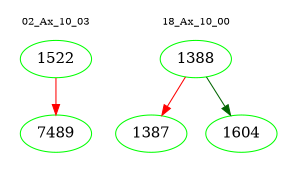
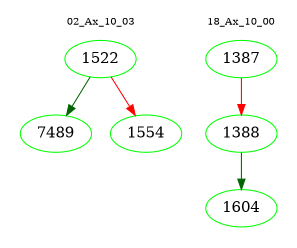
(56, 91) -> (81, 92)
(176, 92) -> (241, 91)
none -> (146, 134)
